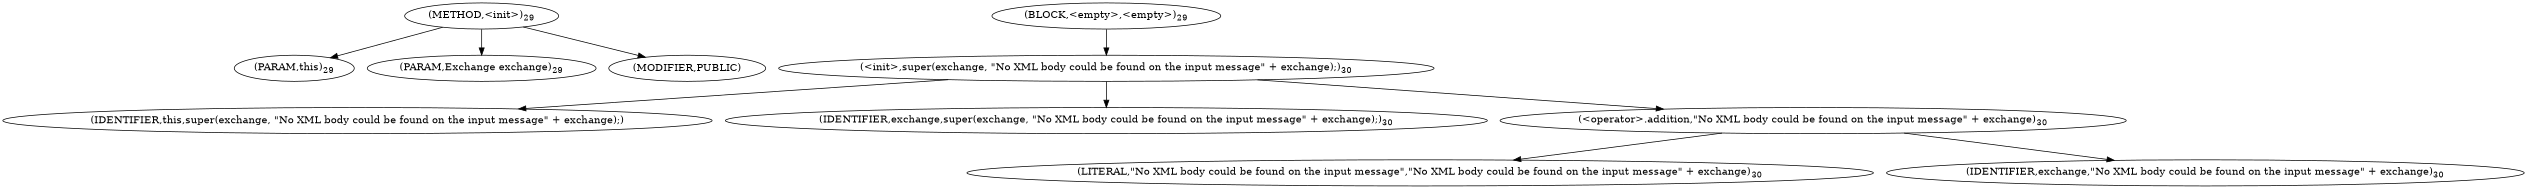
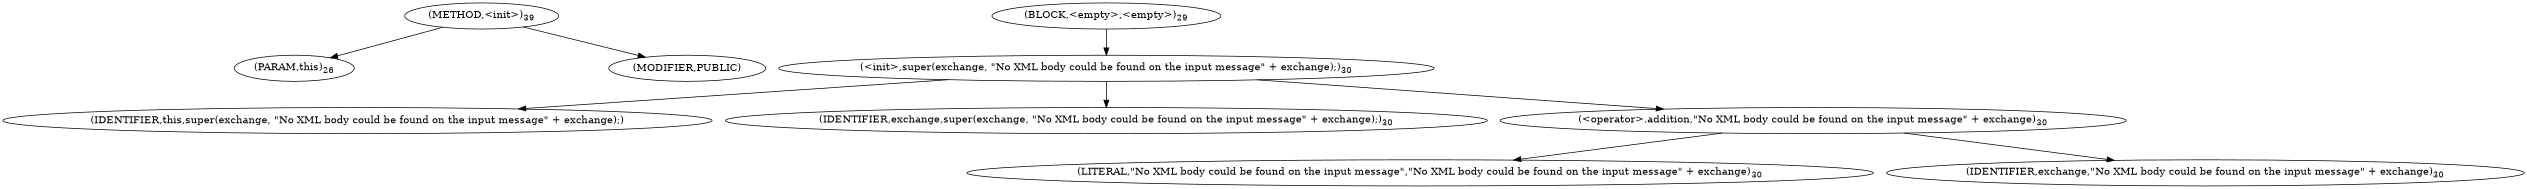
(529, 15) -> (529, 15)
(329, 67) -> (329, 67)
(482, 68) -> none
